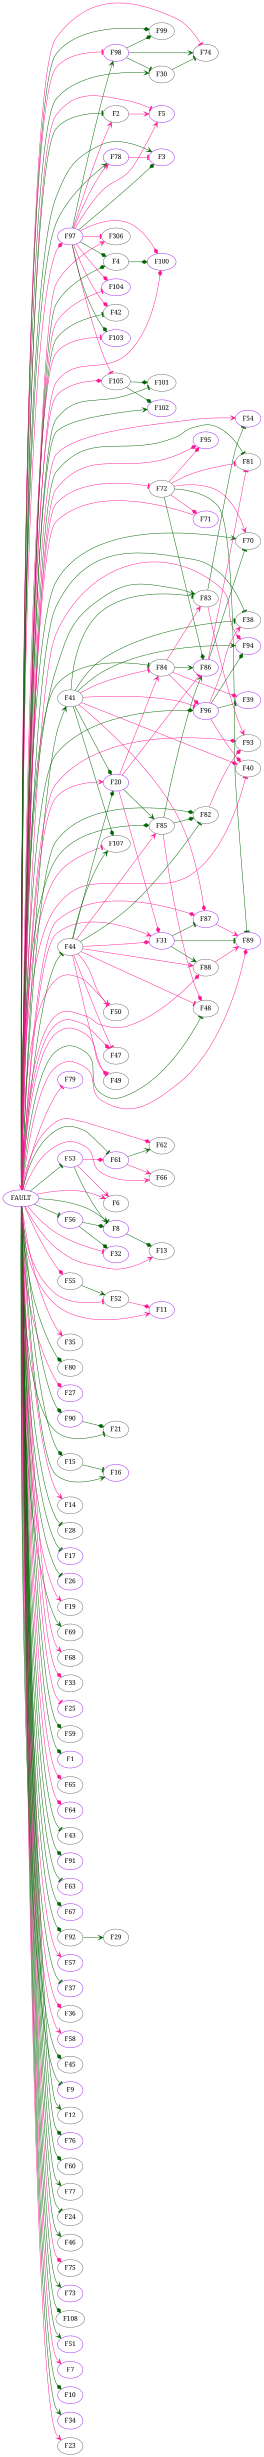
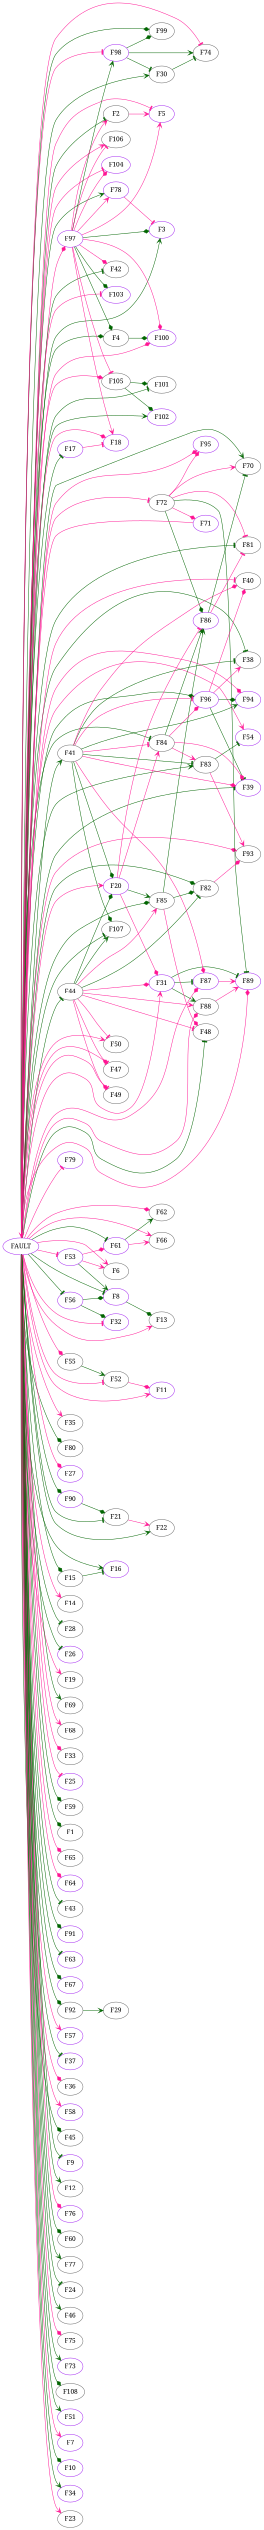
(116, 236) -> (116, 139)
none -> (116, 443)
none -> (149, 770)
none -> (46, 890)
(28, 1005) -> (40, 1035)
(45, 1179) -> (47, 1252)
none -> (162, 1528)
(31, 1669) -> (31, 1730)
(70, 1760) -> (70, 1833)
